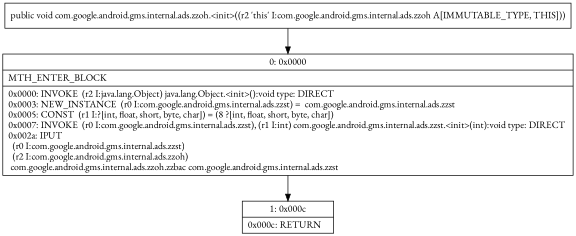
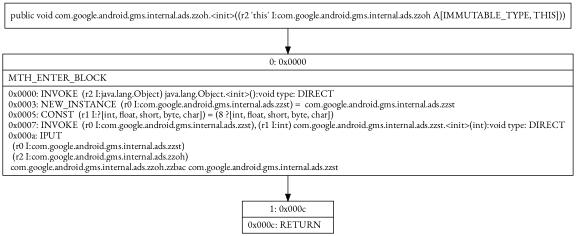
(38, 136) -> (38, 136)
